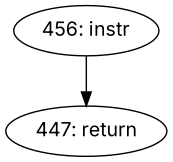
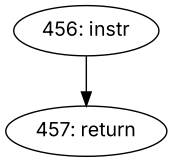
(86, 131) -> (86, 131)
